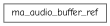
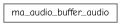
(55, 13) -> (61, 13)
